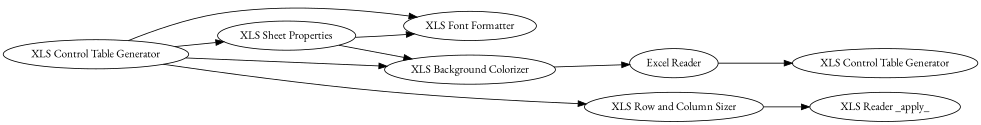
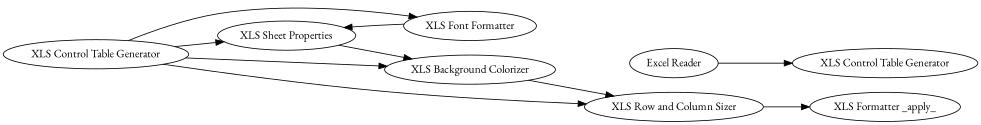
(381, 36) -> (378, 25)
(588, 66) -> (567, 87)
(885, 107) -> (885, 107)
